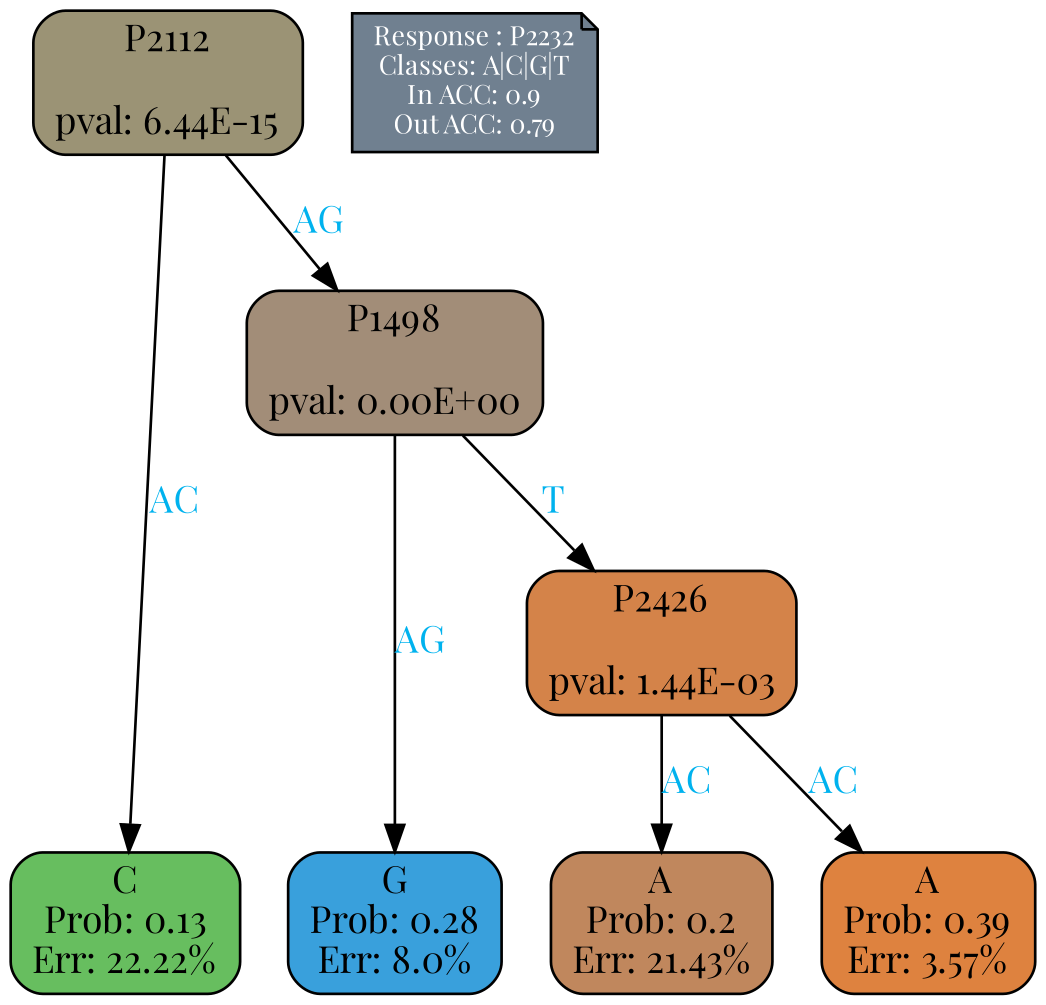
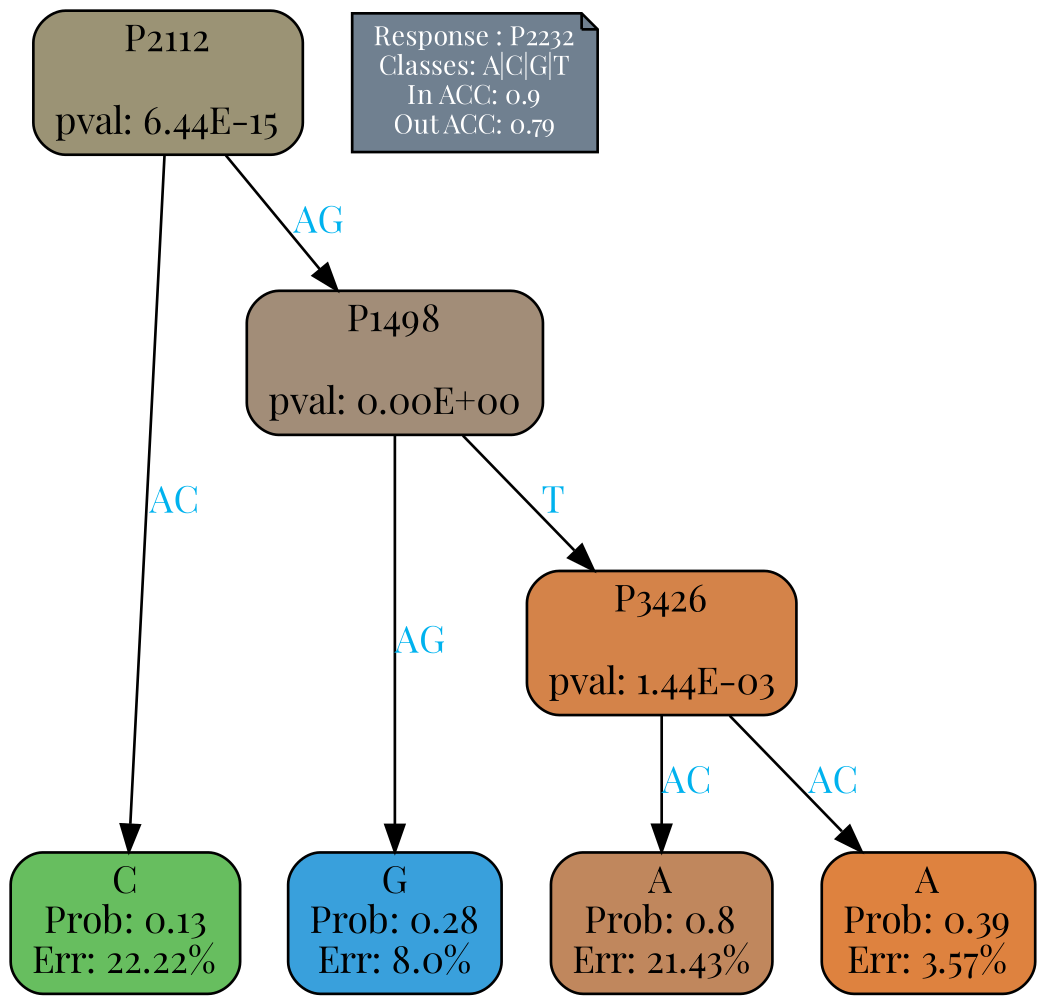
(662, 643) -> (662, 643)
(662, 923) -> (662, 923)
